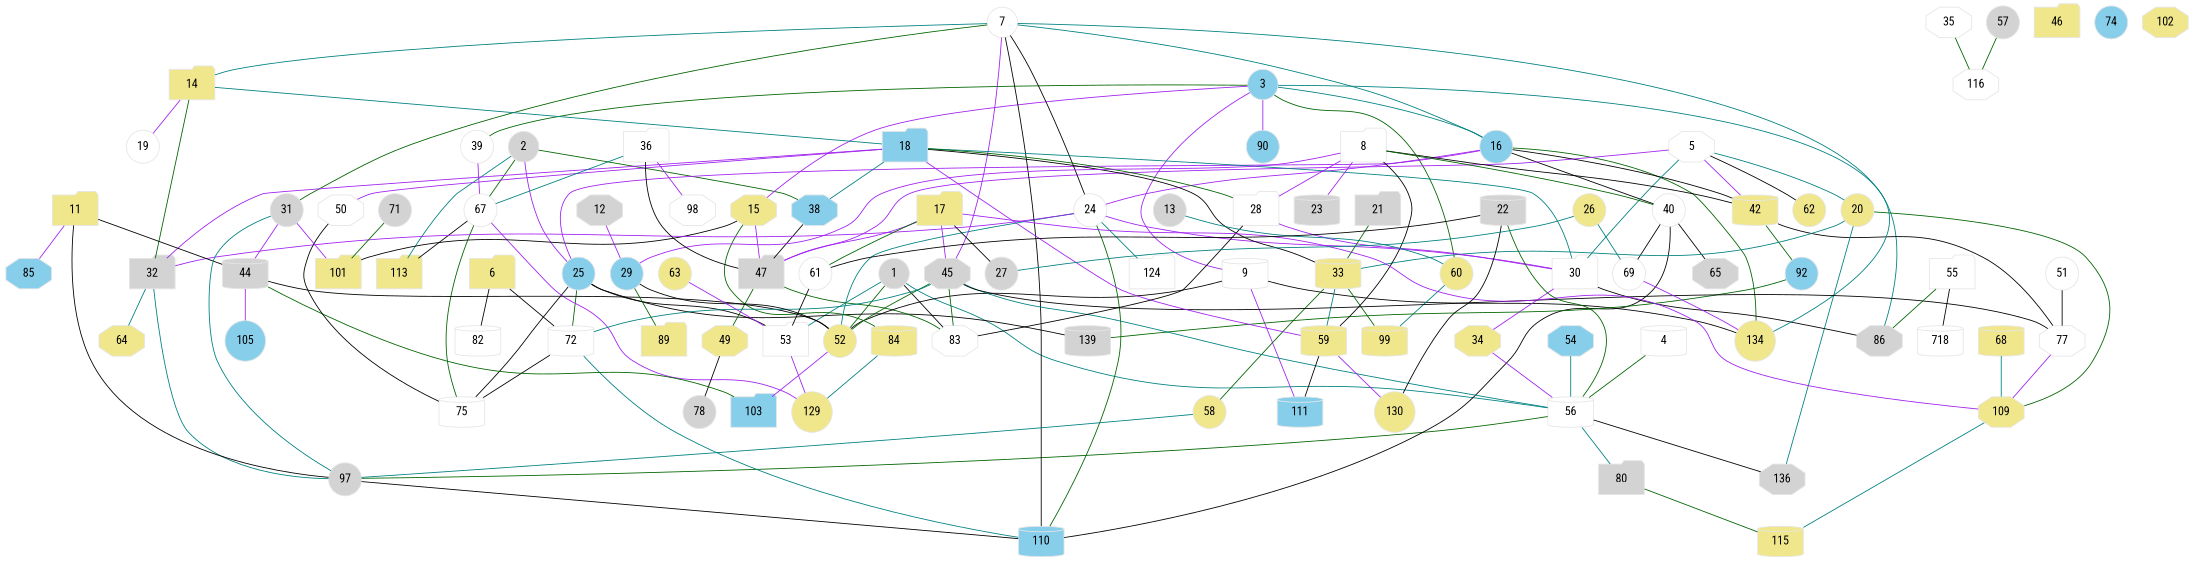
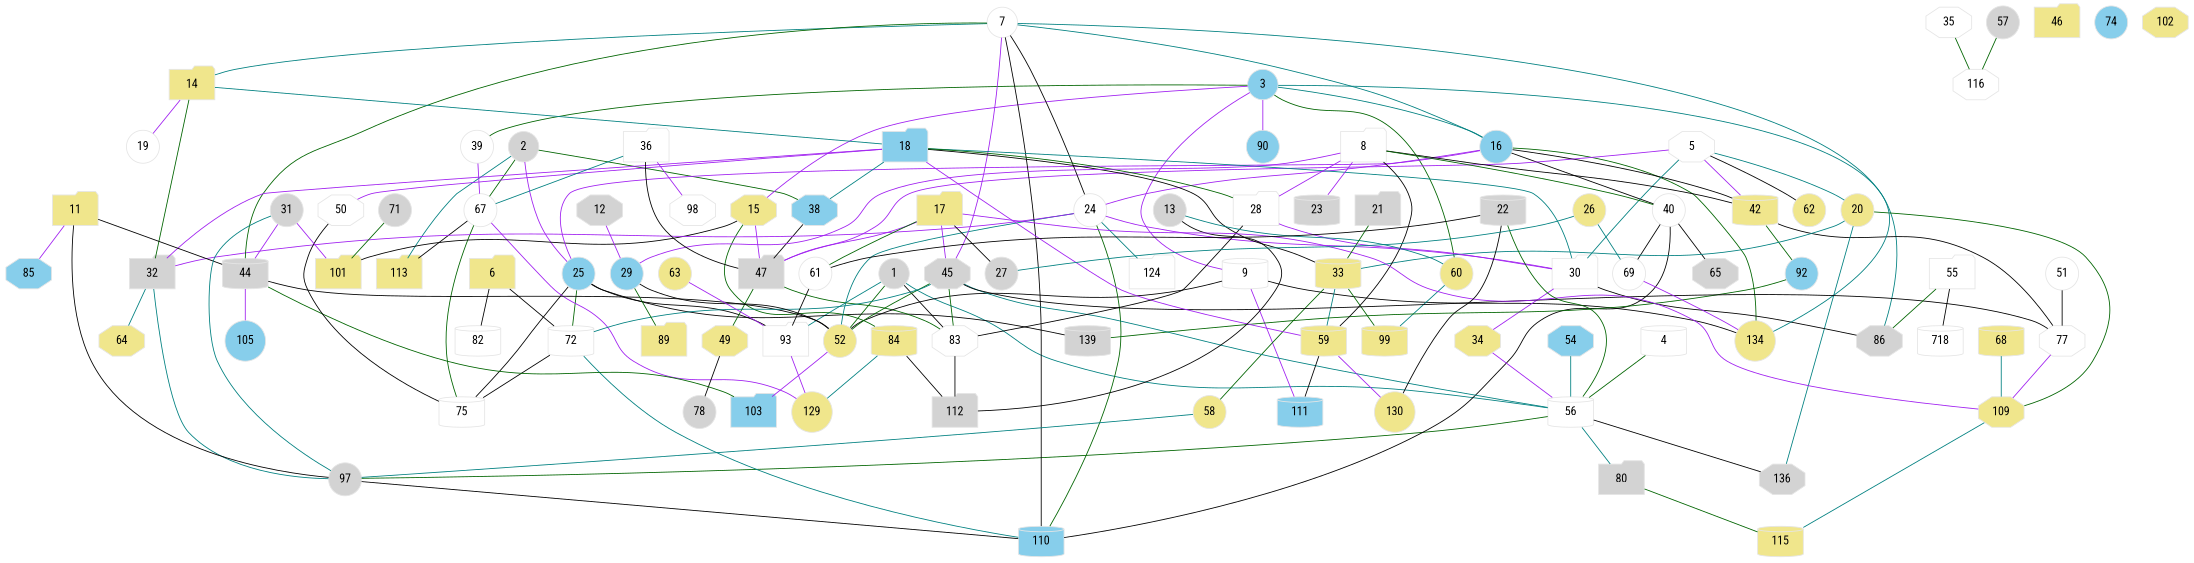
(635, 83) -> (577, 64)
(786, 341) -> (786, 341)
none -> (955, 412)
